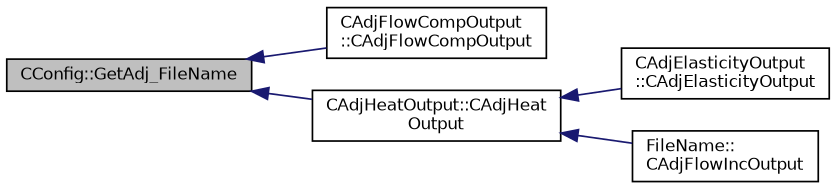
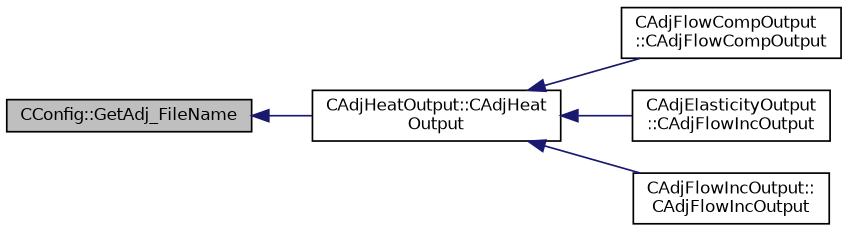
(295, 52) -> (592, 72)
(725, 73) -> (731, 116)
(725, 156) -> (731, 198)
